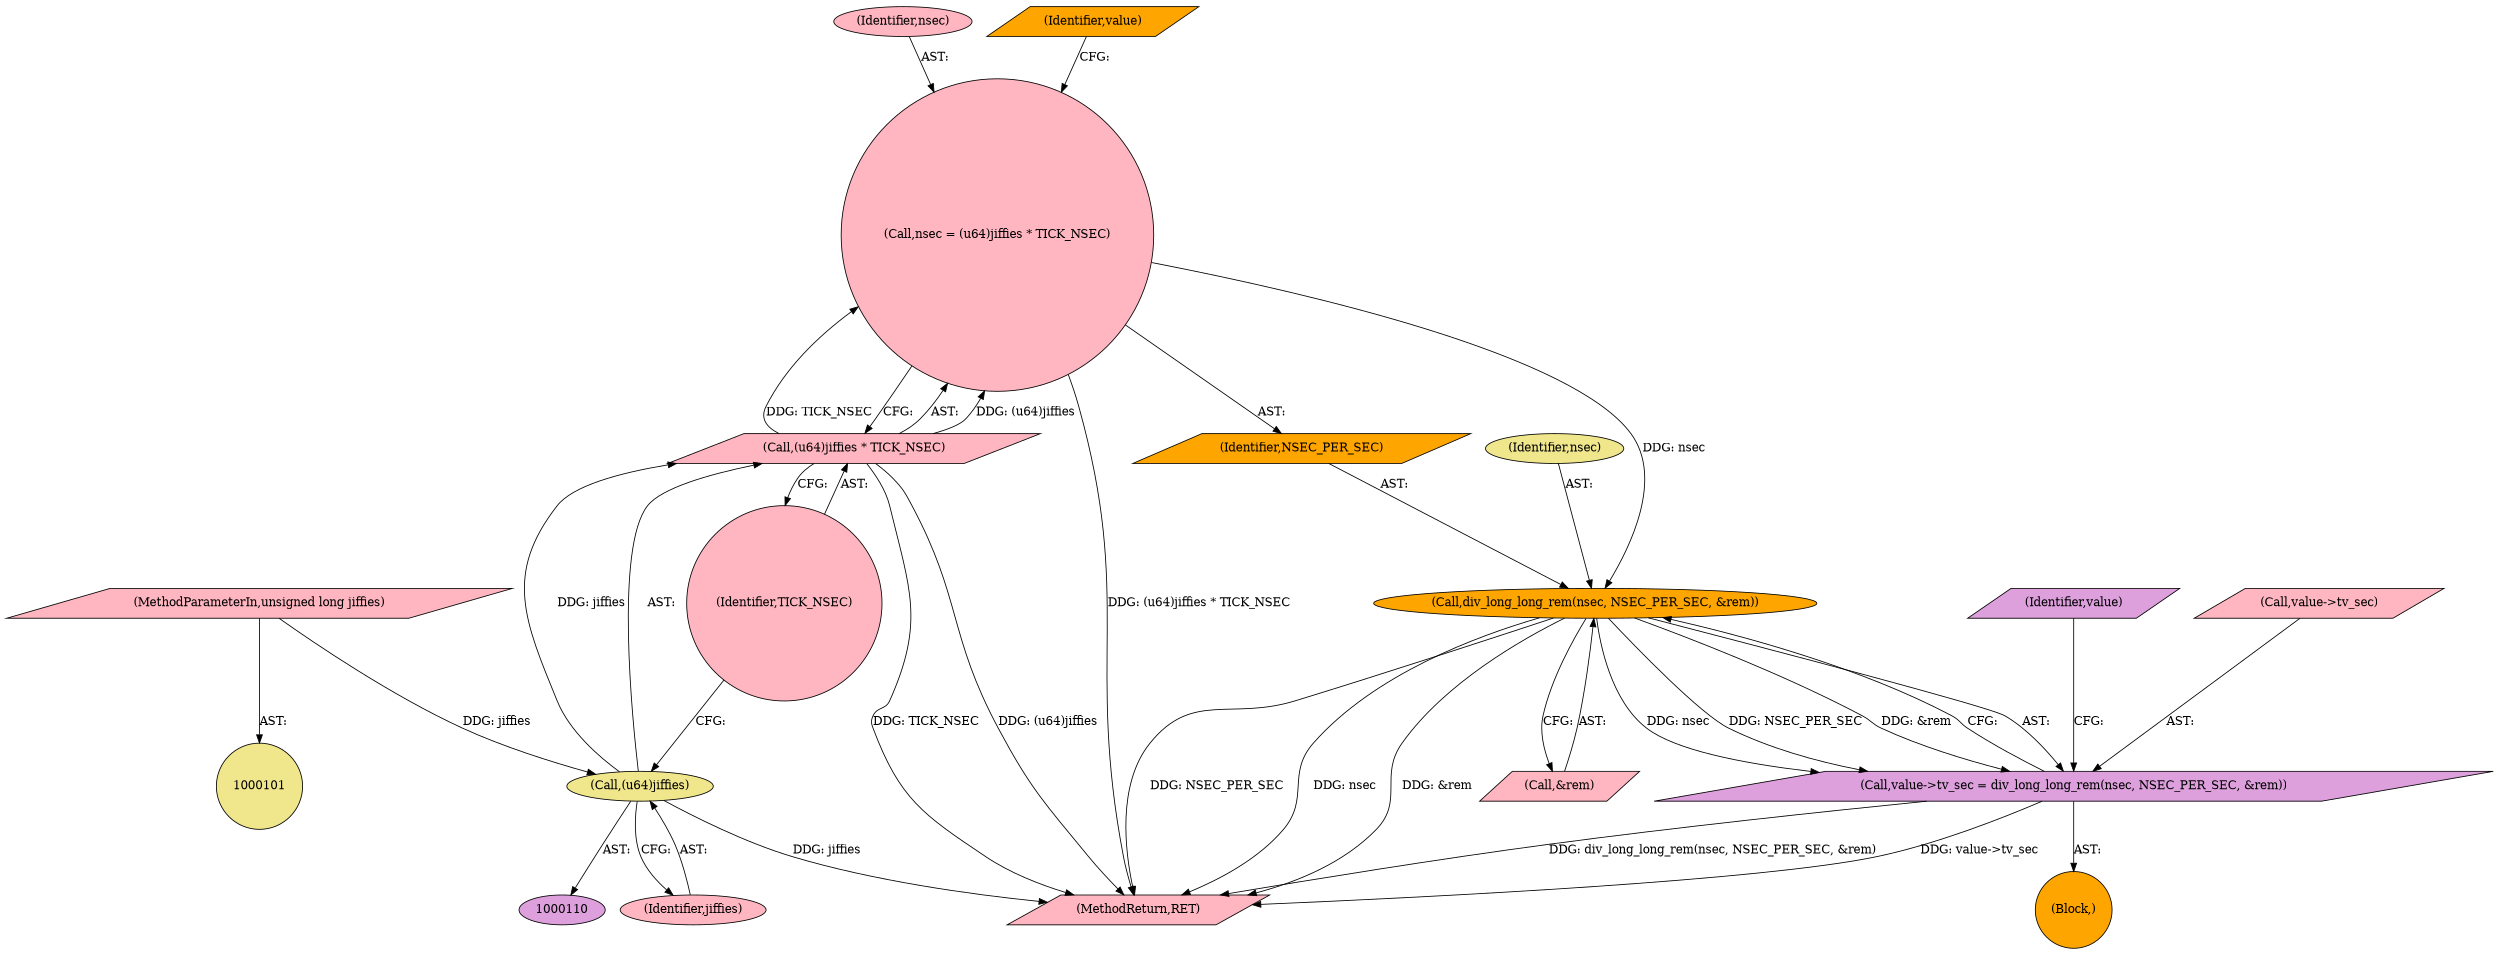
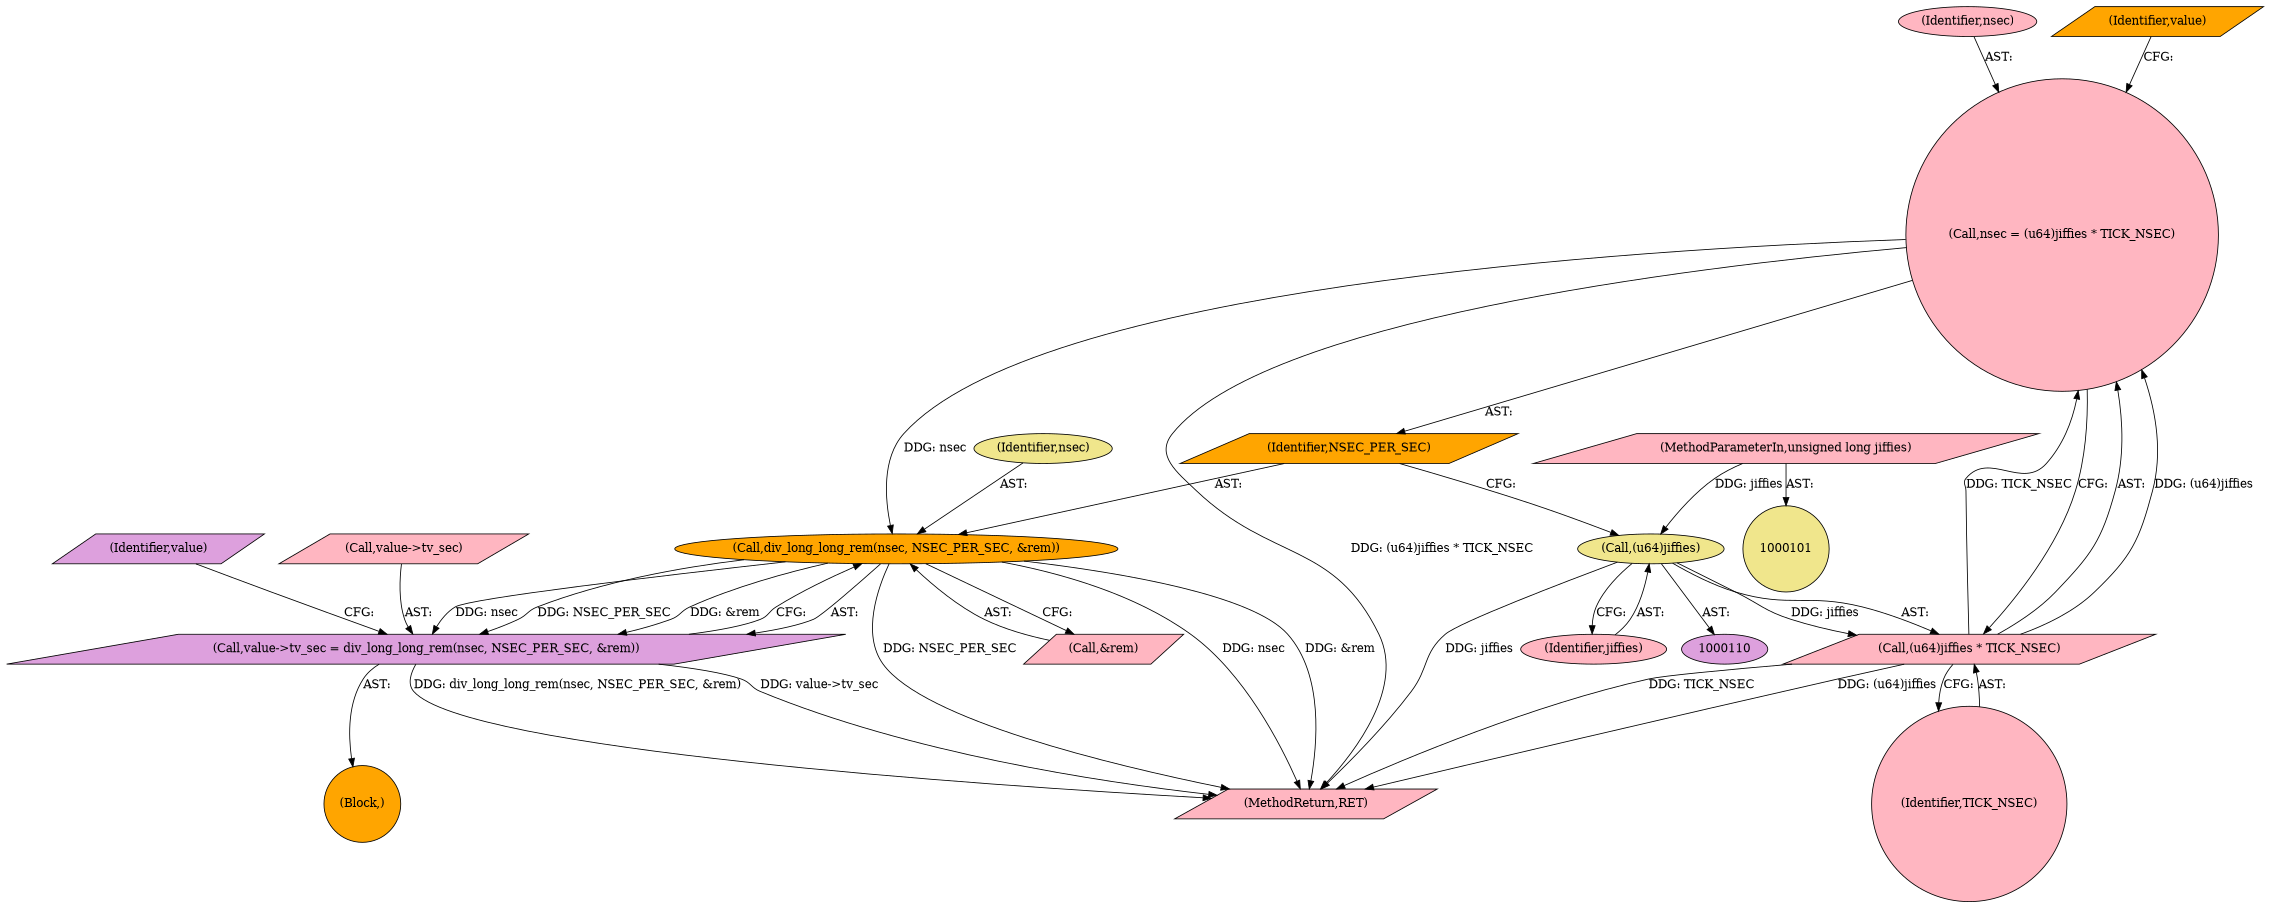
(690, 722) -> (1506, 496)
